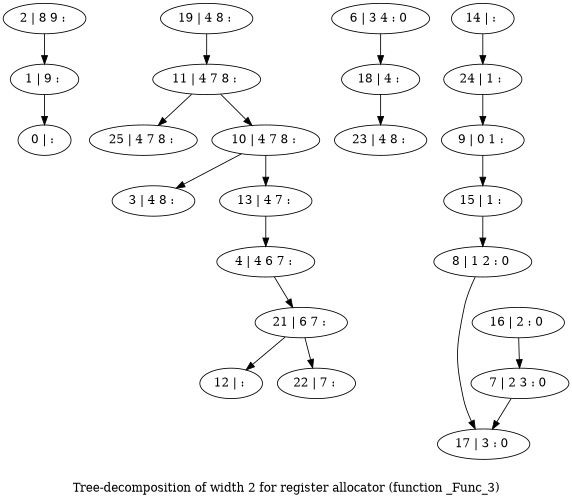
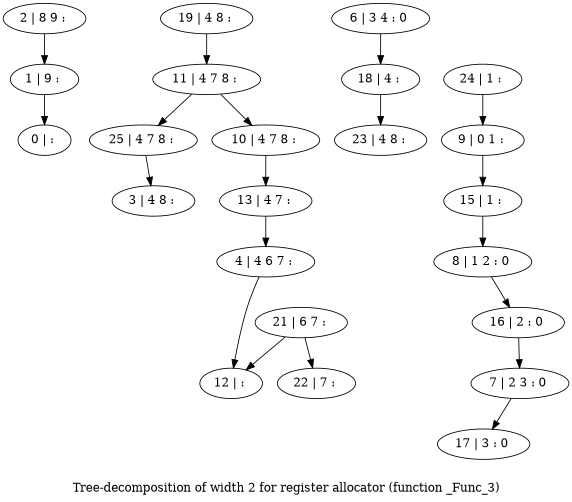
(483, 19) -> none
(213, 169) -> (148, 166)
(281, 289) -> (244, 318)
(458, 349) -> (498, 289)
